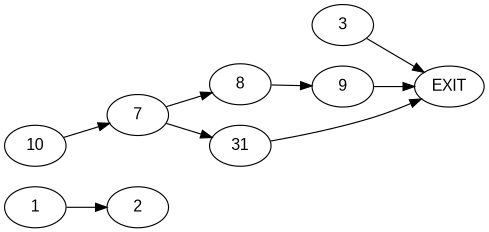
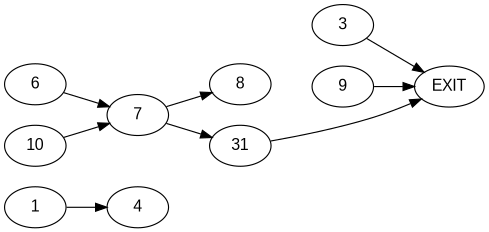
none -> (35, 84)
(286, 85) -> none
(138, 207) -> (138, 207)
